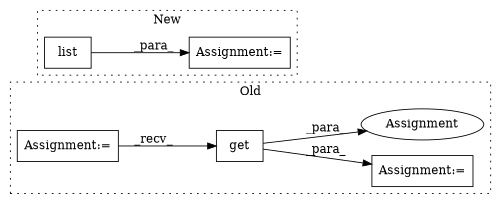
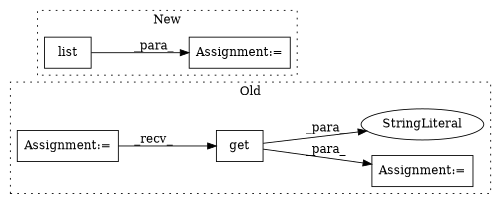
(422, 124) -> (422, 124)
